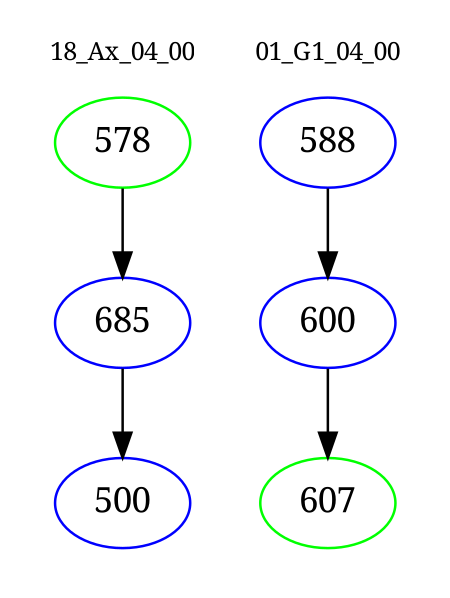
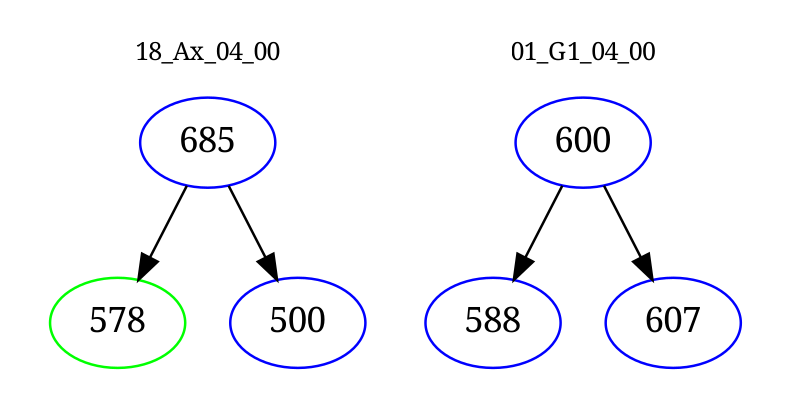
(123, 220) -> (168, 222)
(328, 220) -> (544, 222)
(328, 503) -> (673, 323)
